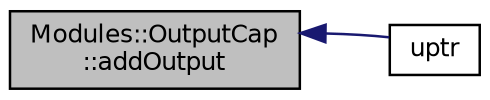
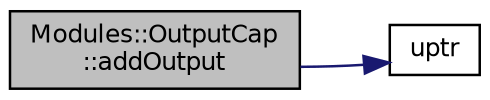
(358, 35) -> (332, 66)
